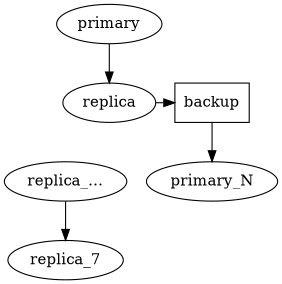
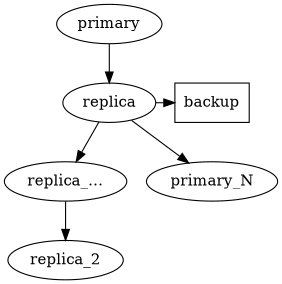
none -> (90, 137)
(212, 137) -> (156, 138)
(66, 260) -> (66, 260)
